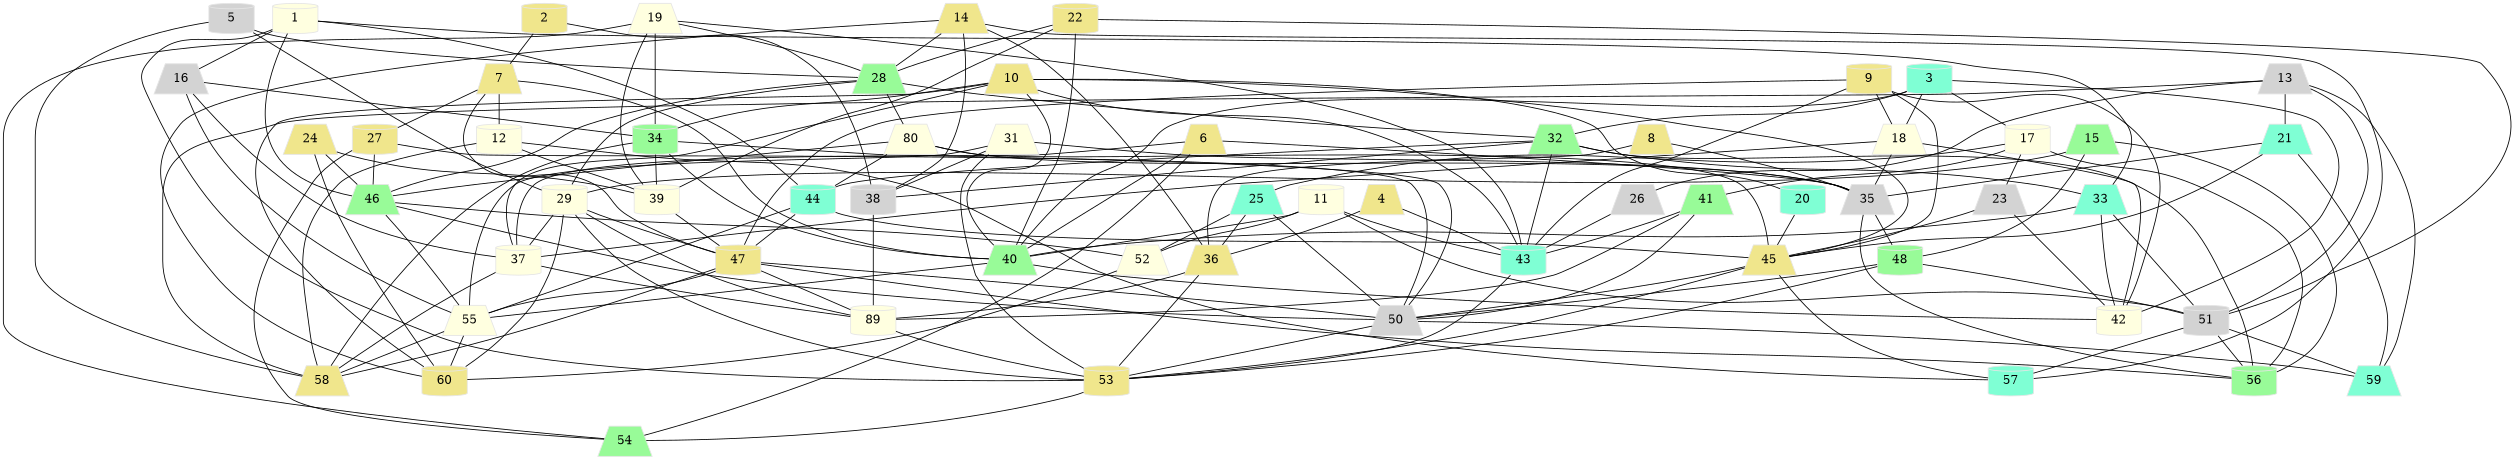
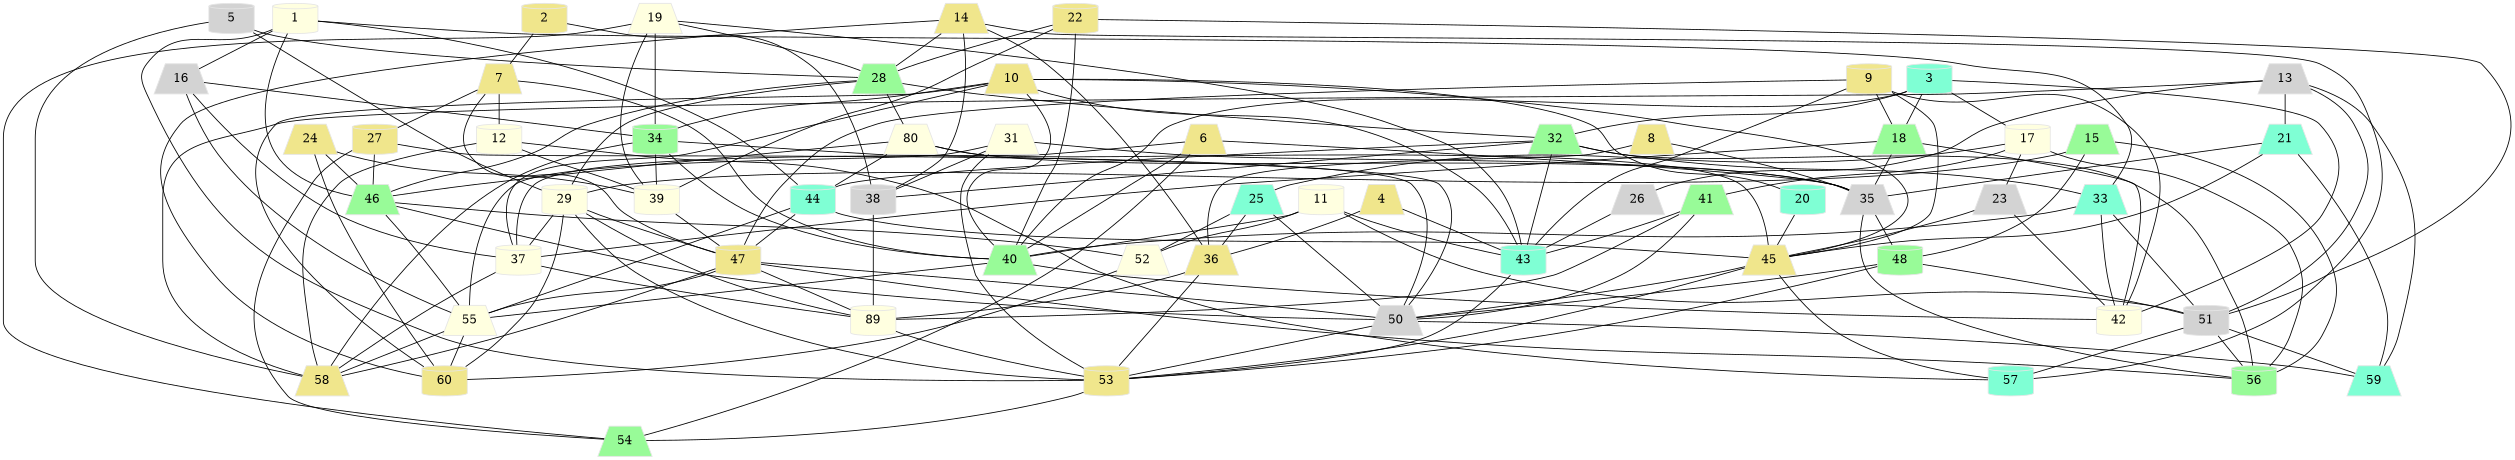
(1899, 139) -> (1899, 139)
